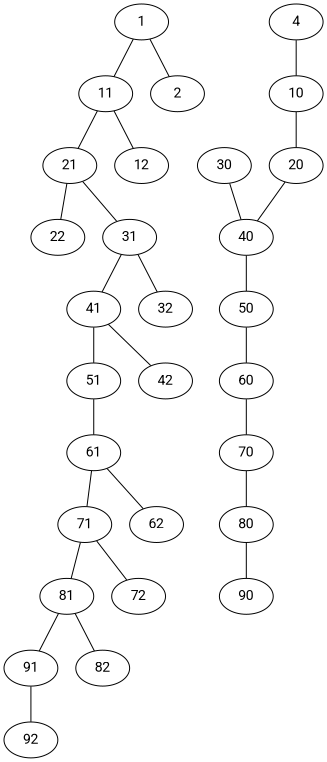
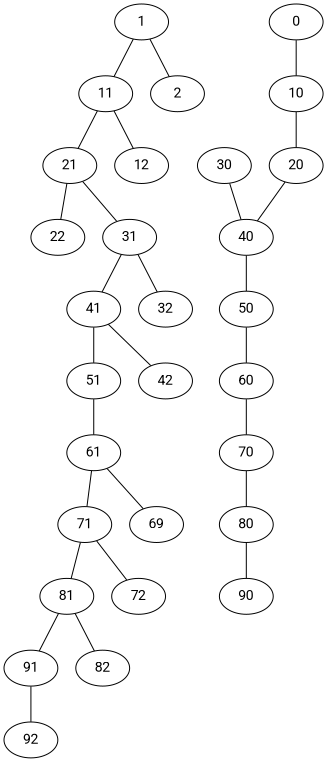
(296, 22) -> (296, 22)
(157, 525) -> (157, 525)
